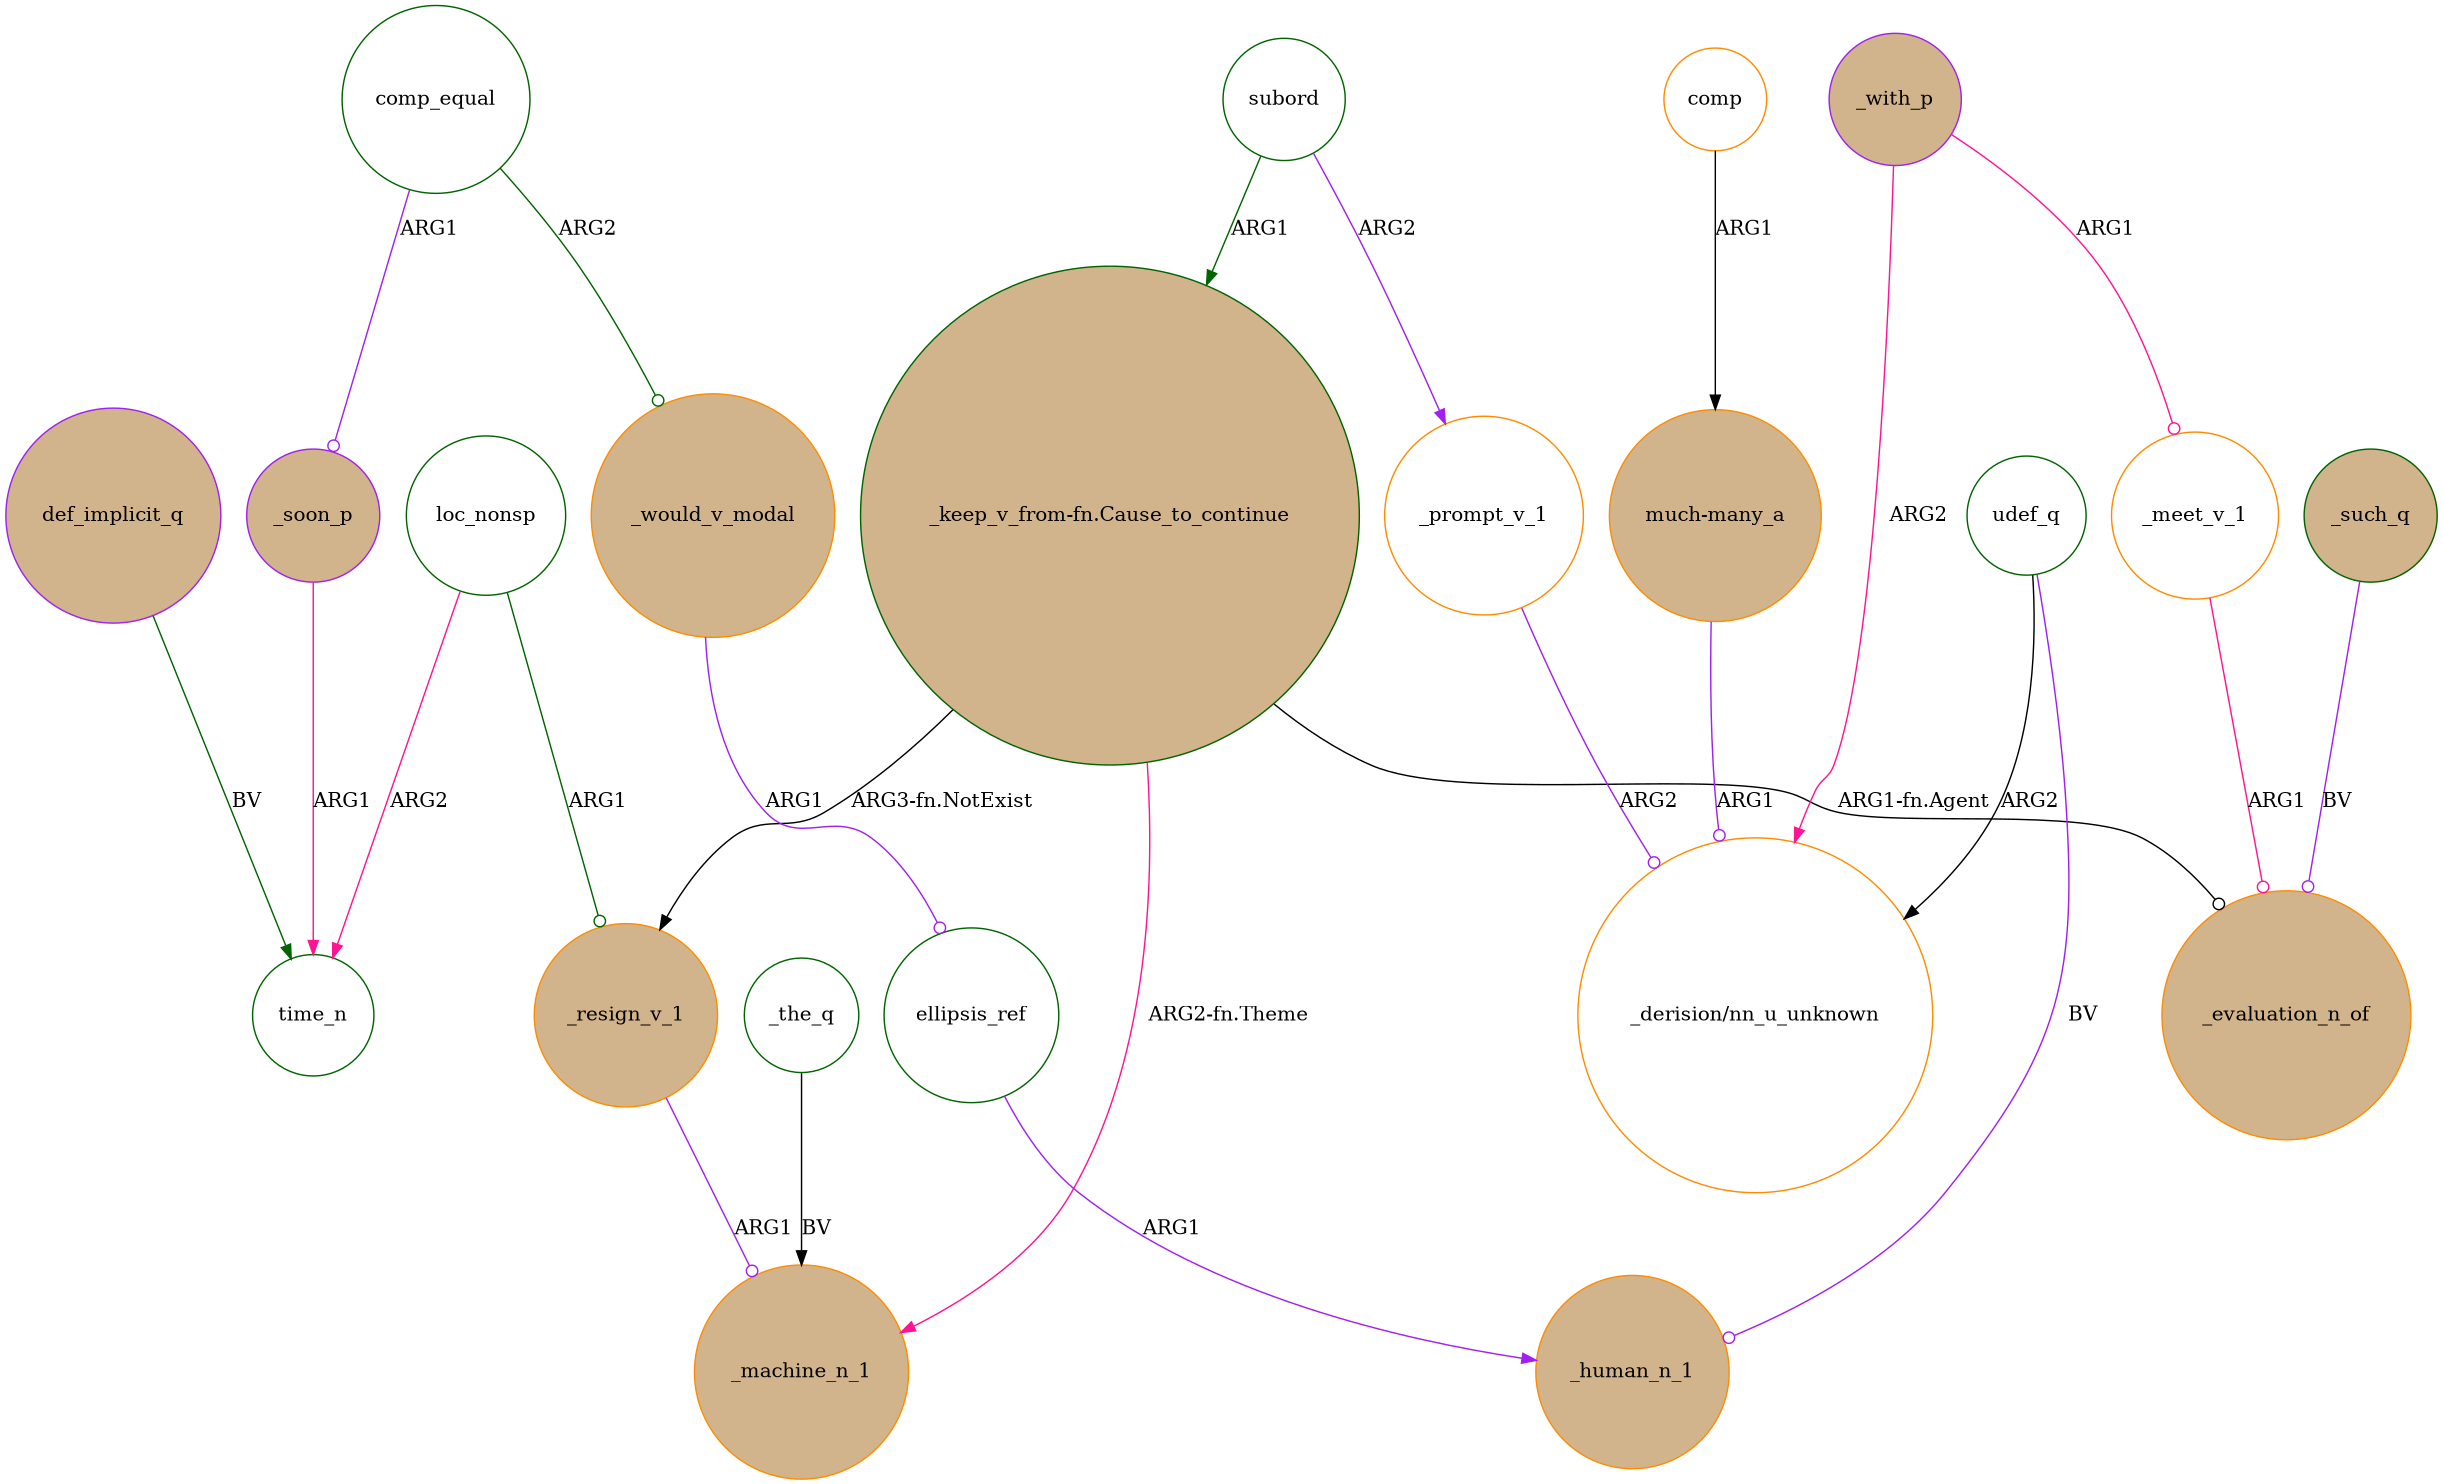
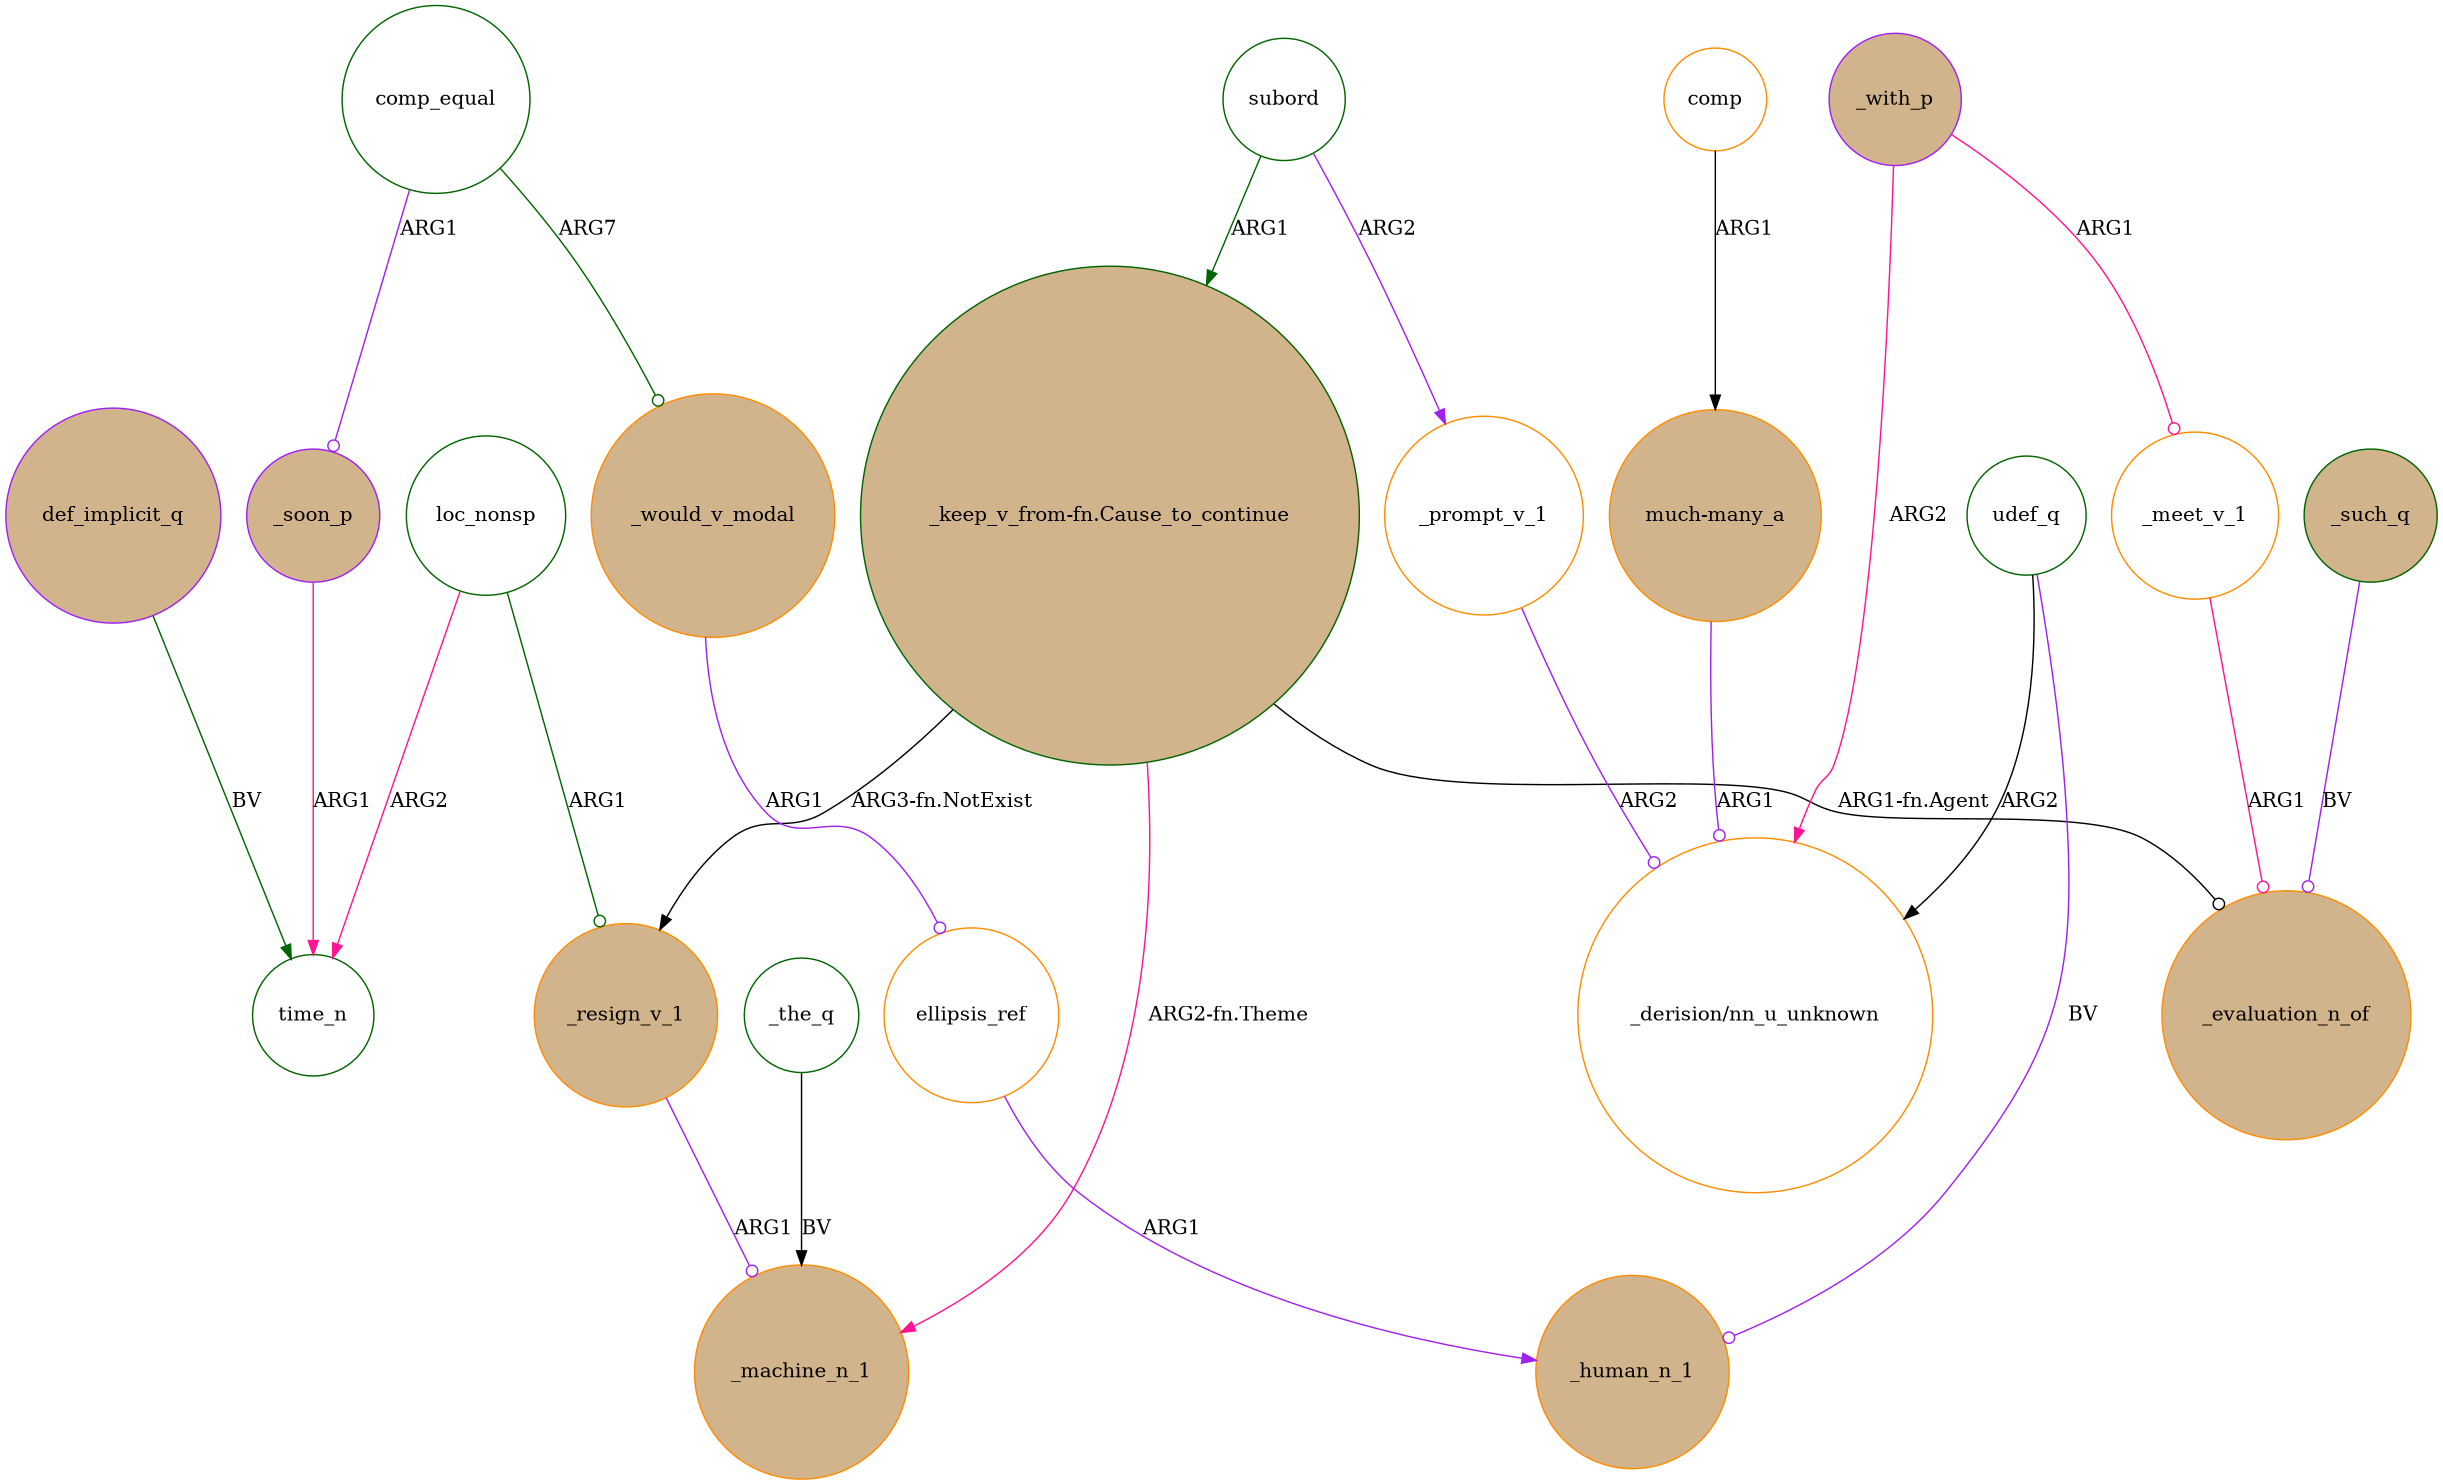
(588, 230) -> (588, 230)
(971, 1015) -> (971, 1015)
